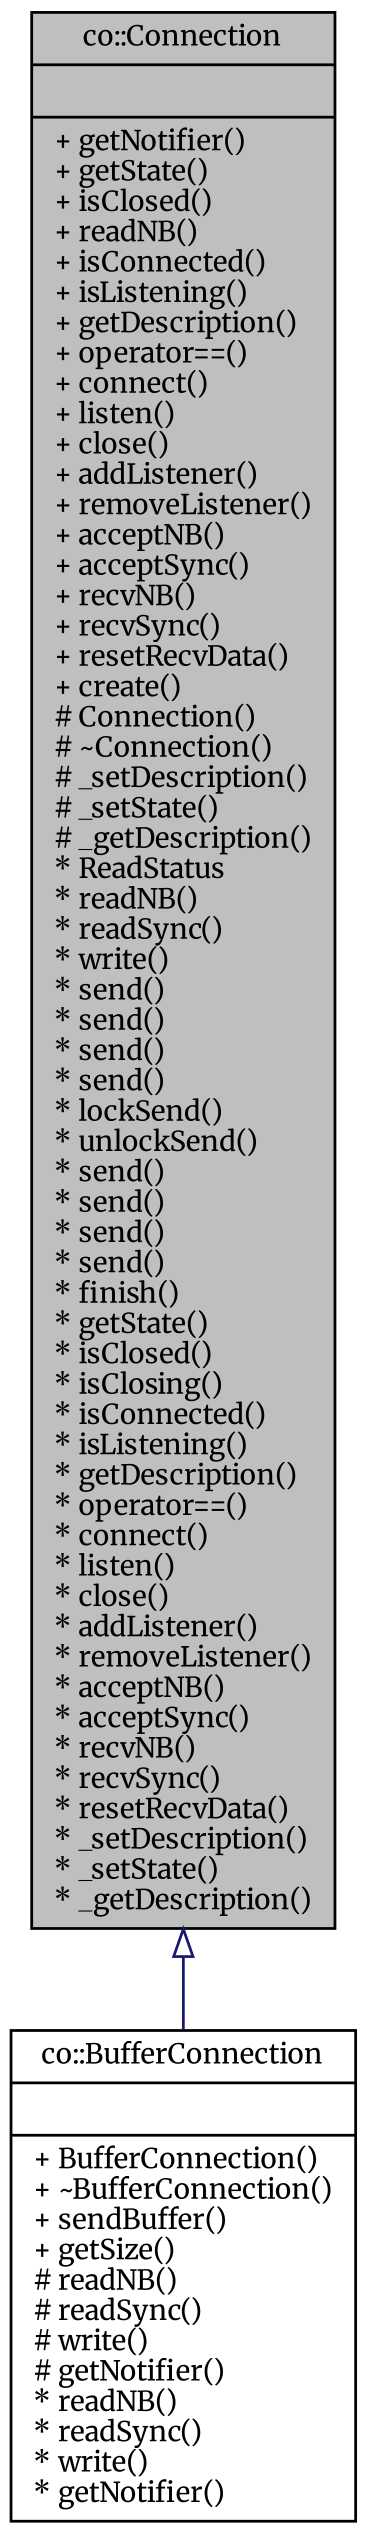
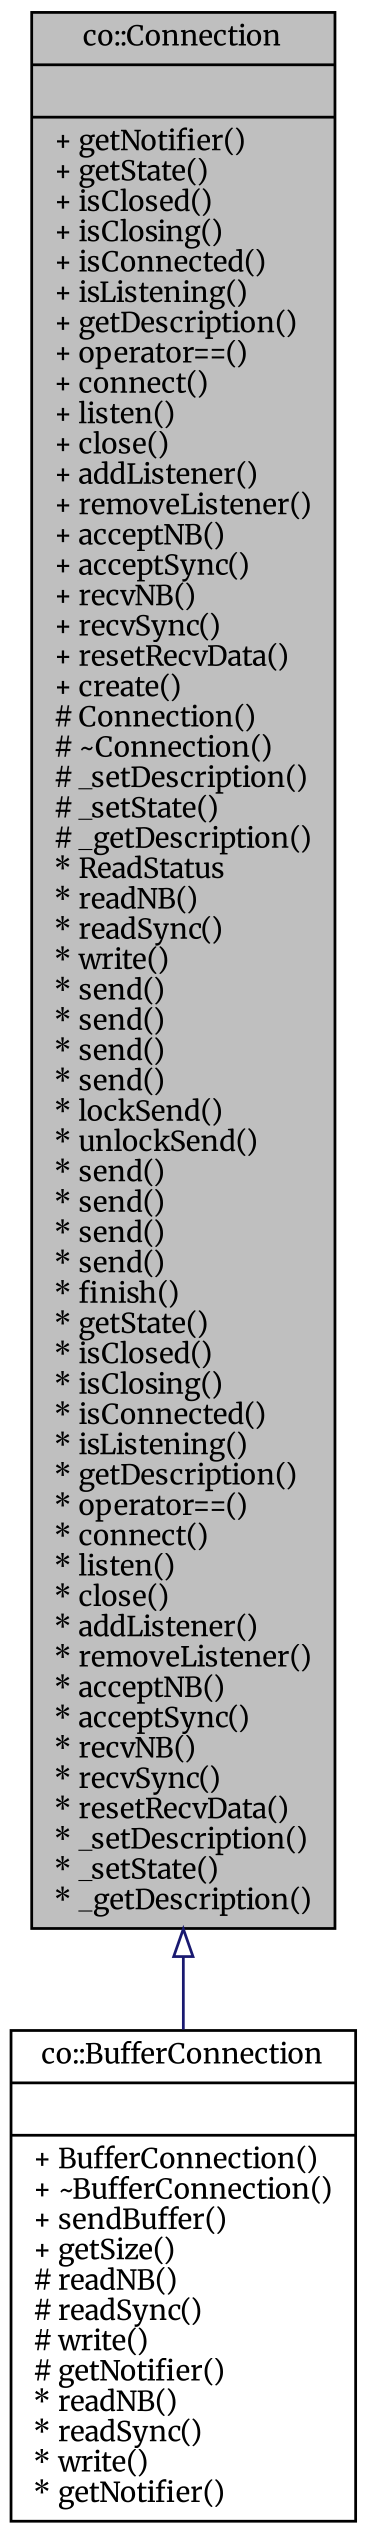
(127, 233) -> (139, 233)
